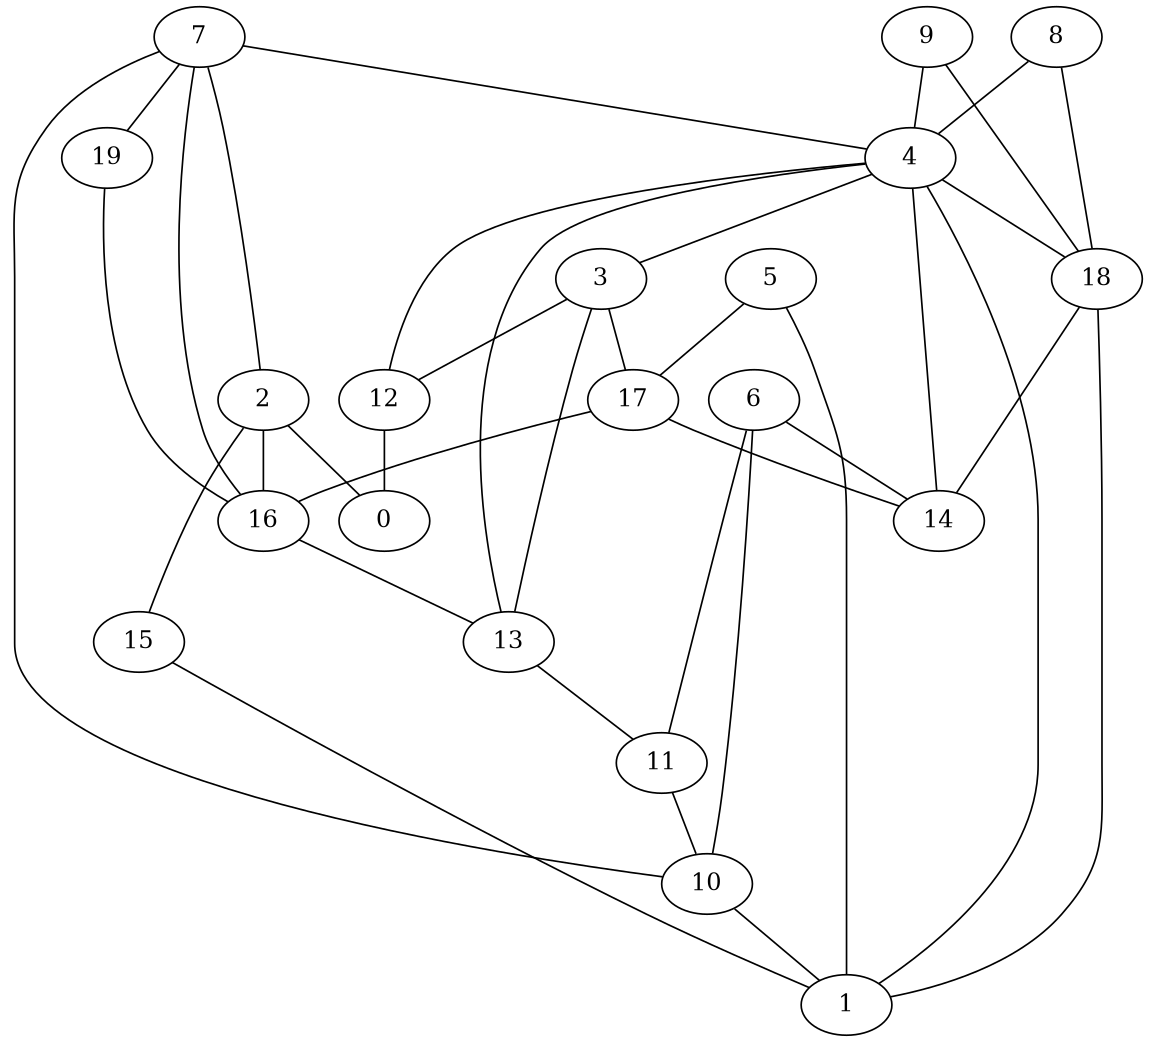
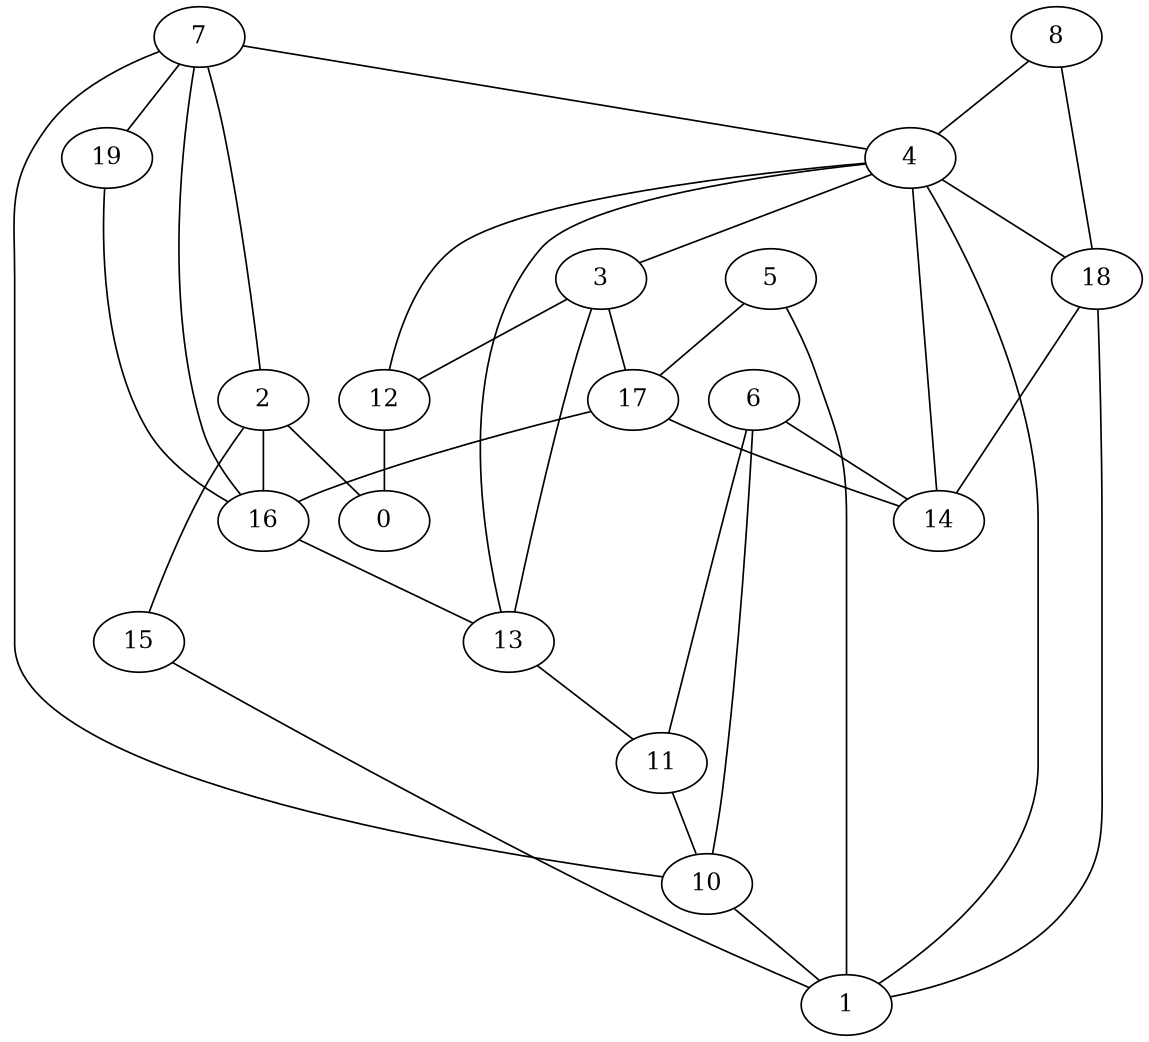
(927, 37) -> none
